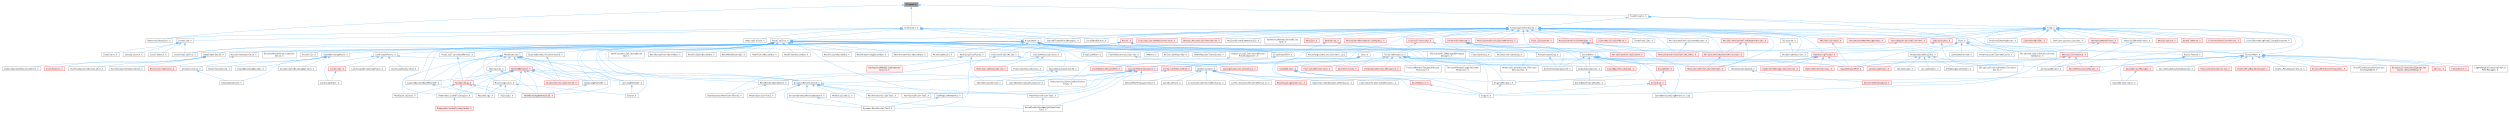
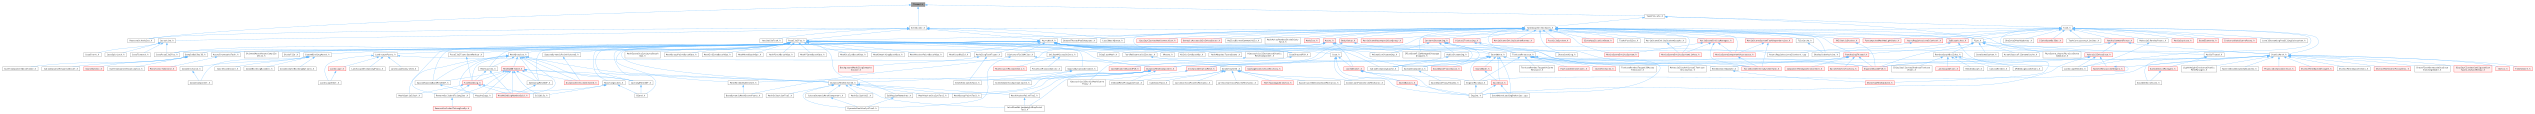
(1382, 69) -> none
